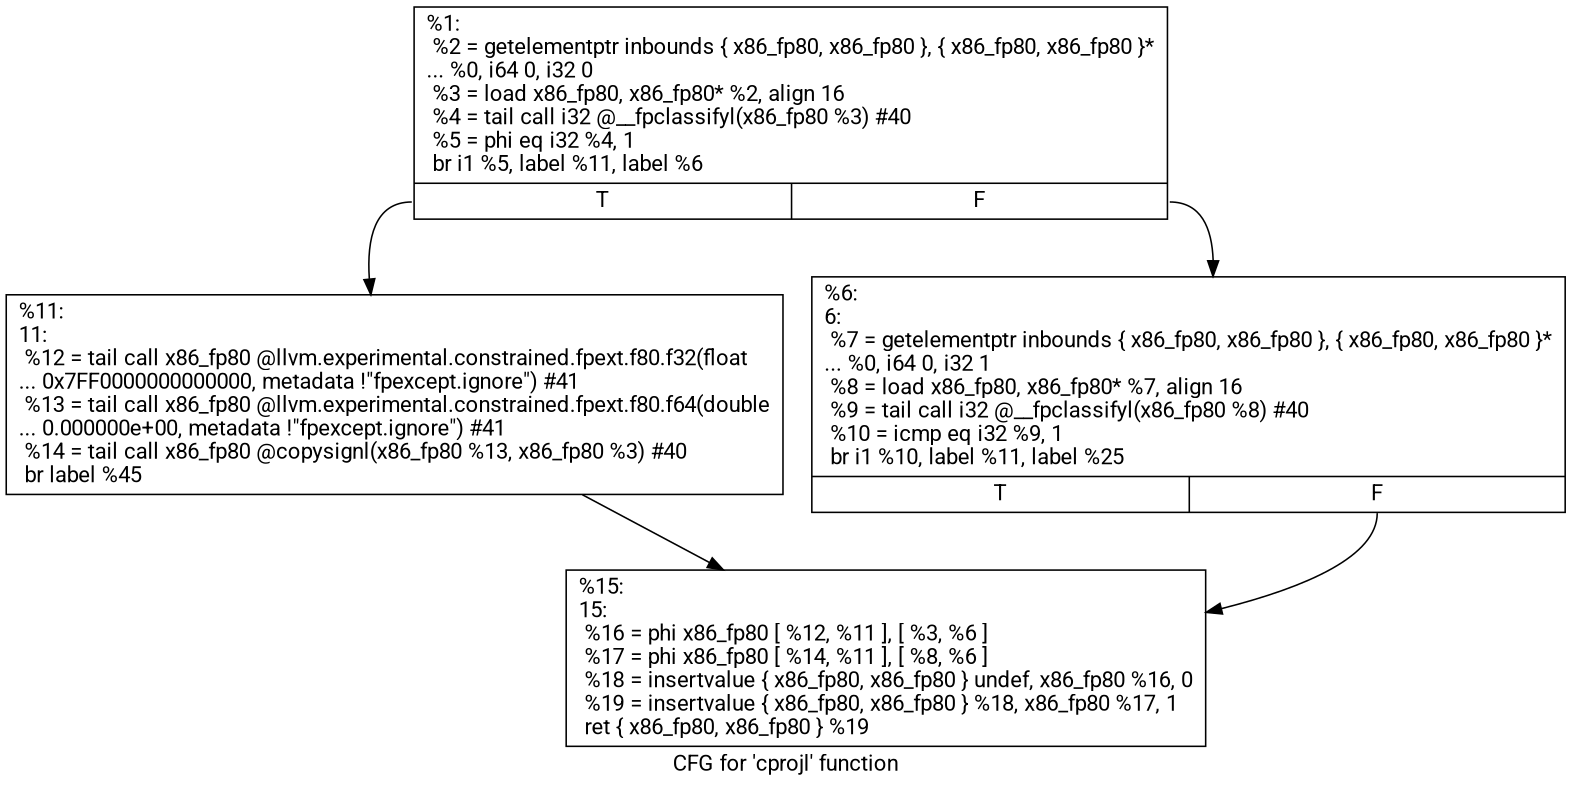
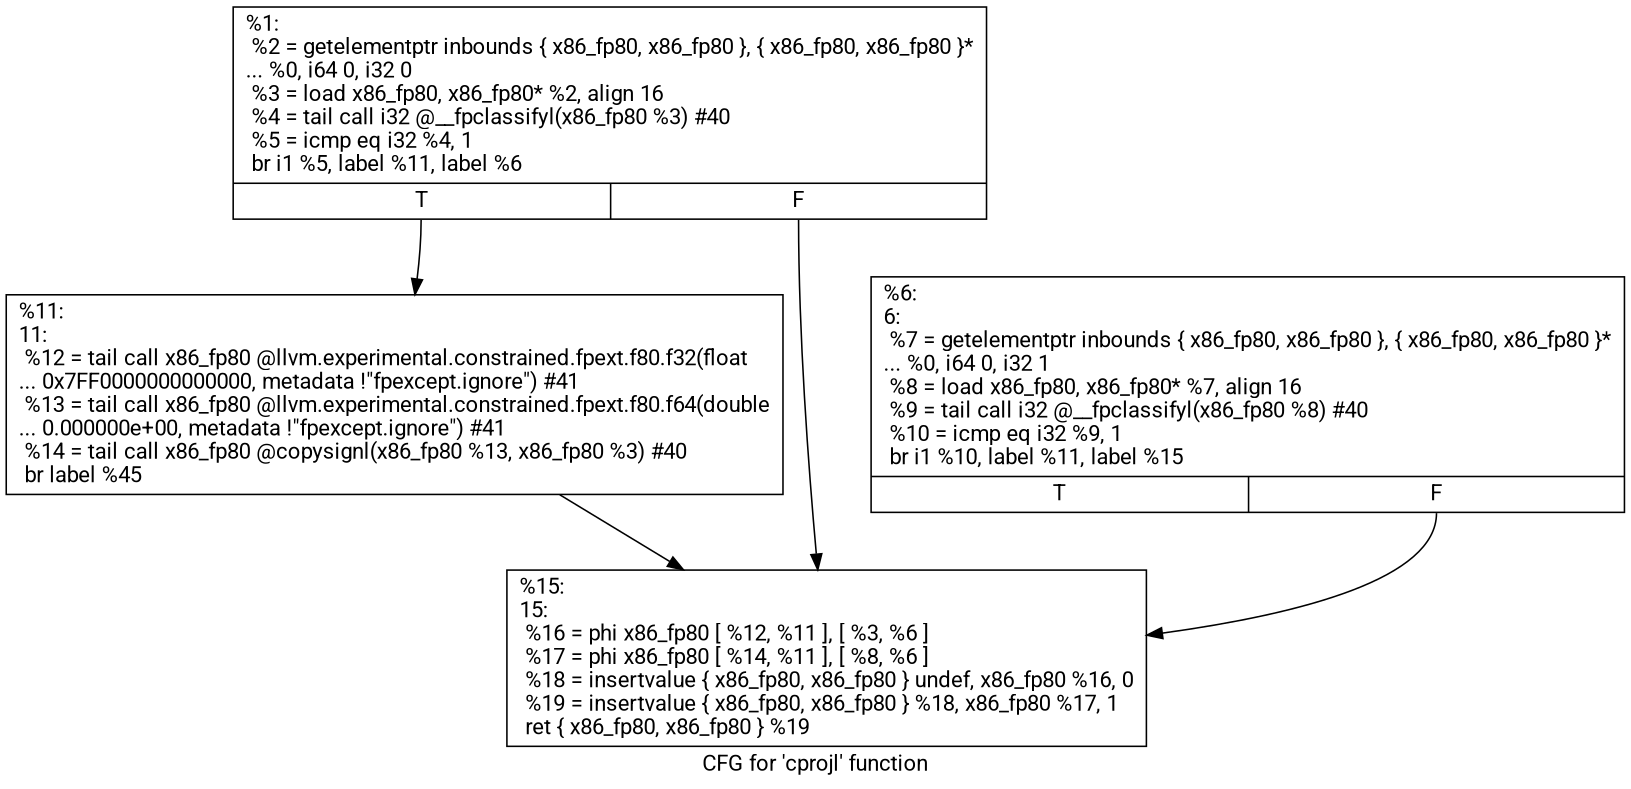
(531, 141) -> (360, 141)
(1204, 221) -> (804, 387)
(975, 458) -> (1034, 458)
